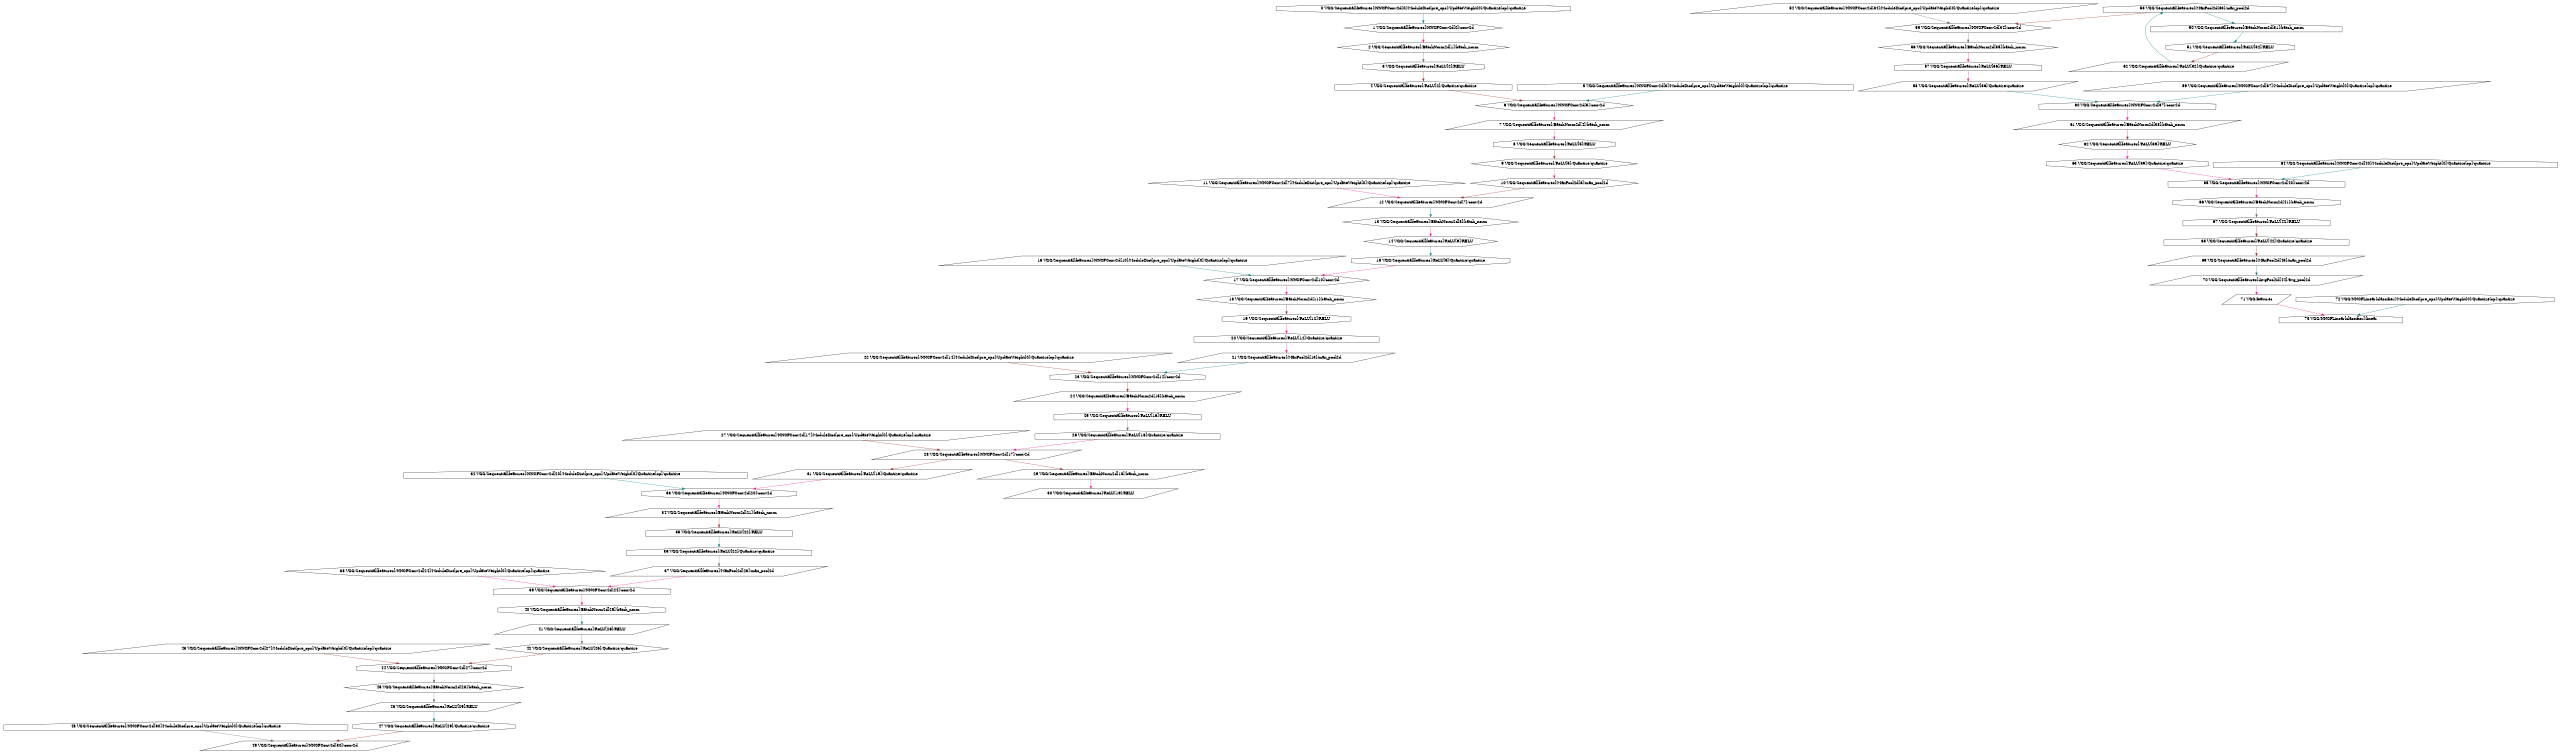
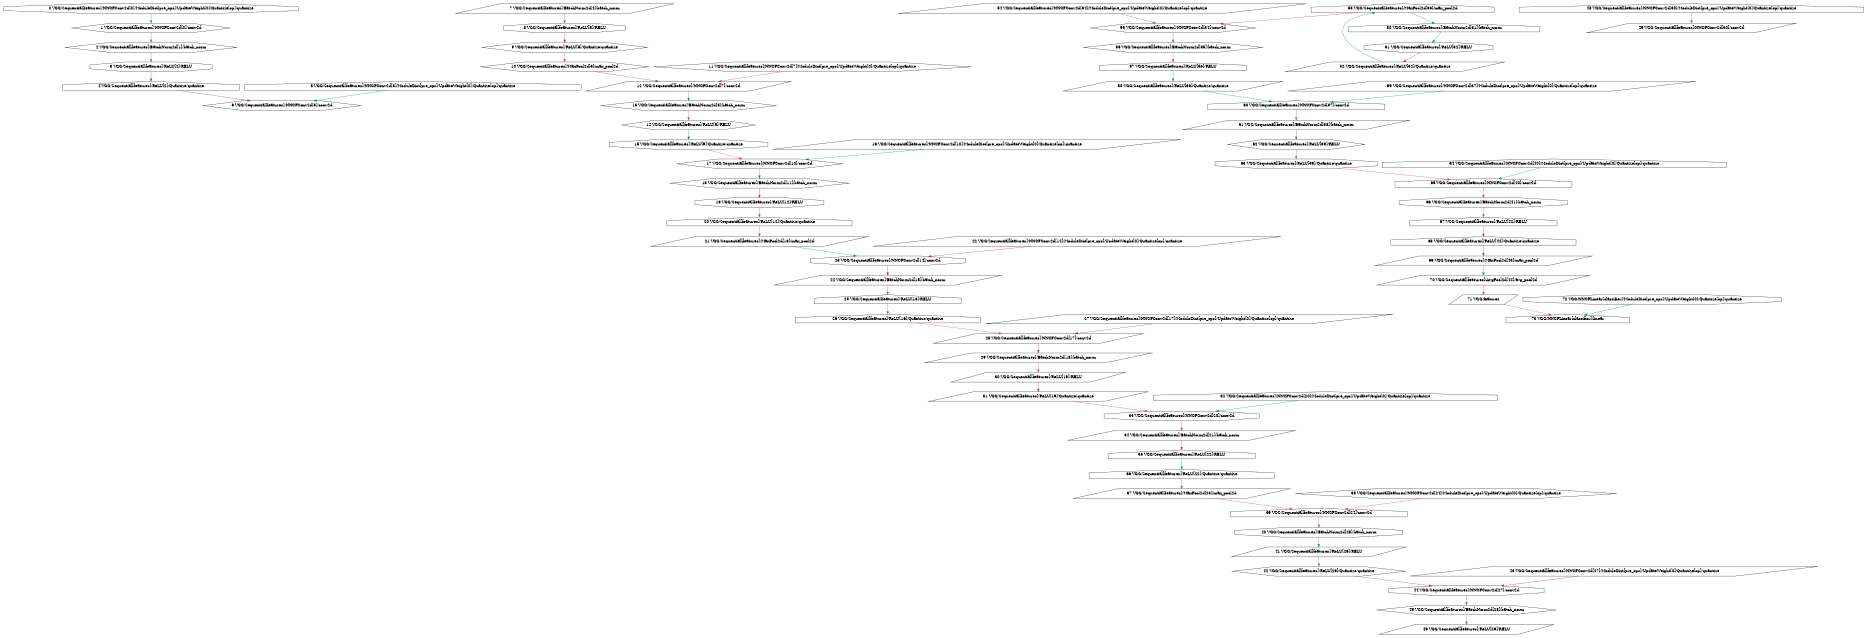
(1968, 75) -> (1173, 75)
(1554, 114) -> none
(1554, 133) -> (565, 17)
(1287, 289) -> (759, 172)
(921, 464) -> (1038, 386)
(434, 726) -> none
